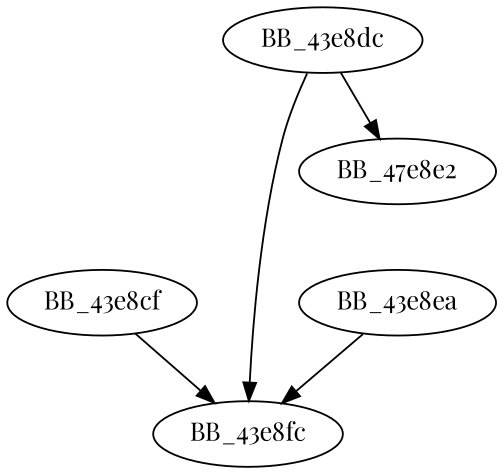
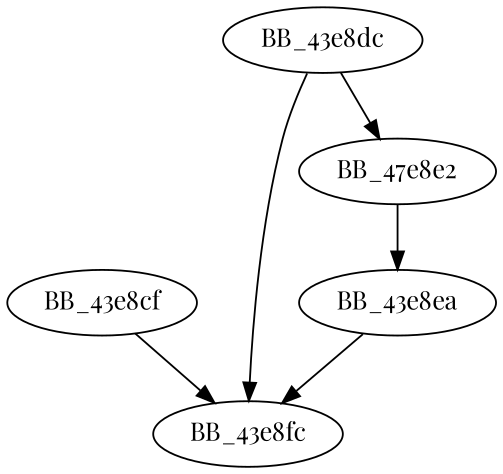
none -> (398, 228)
